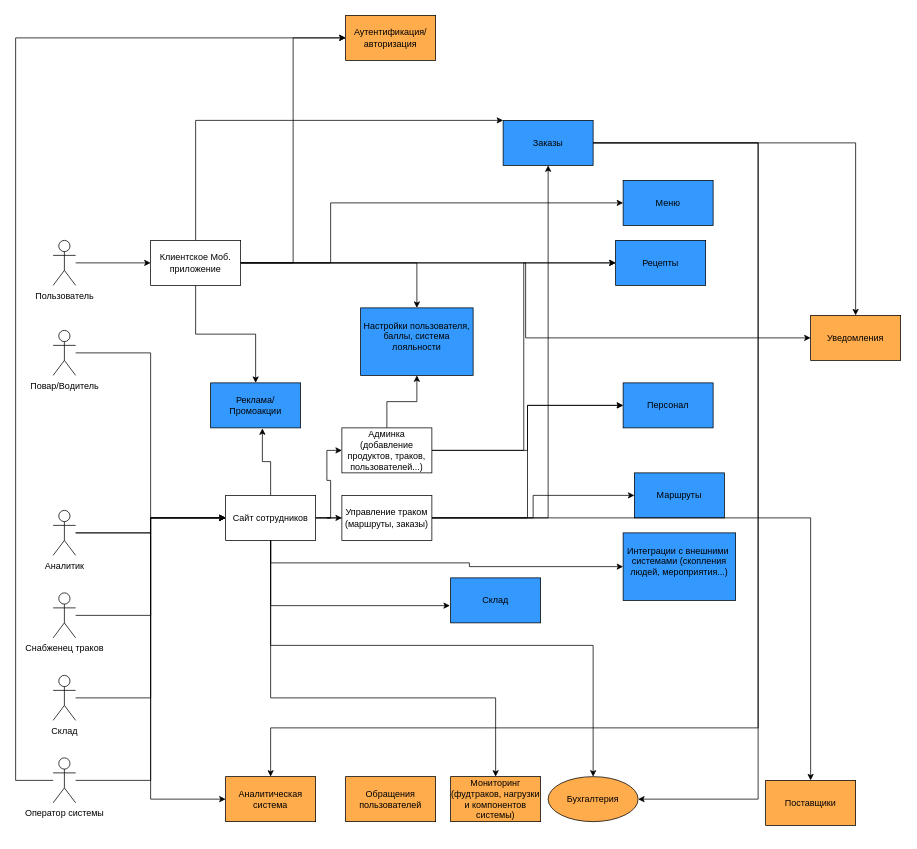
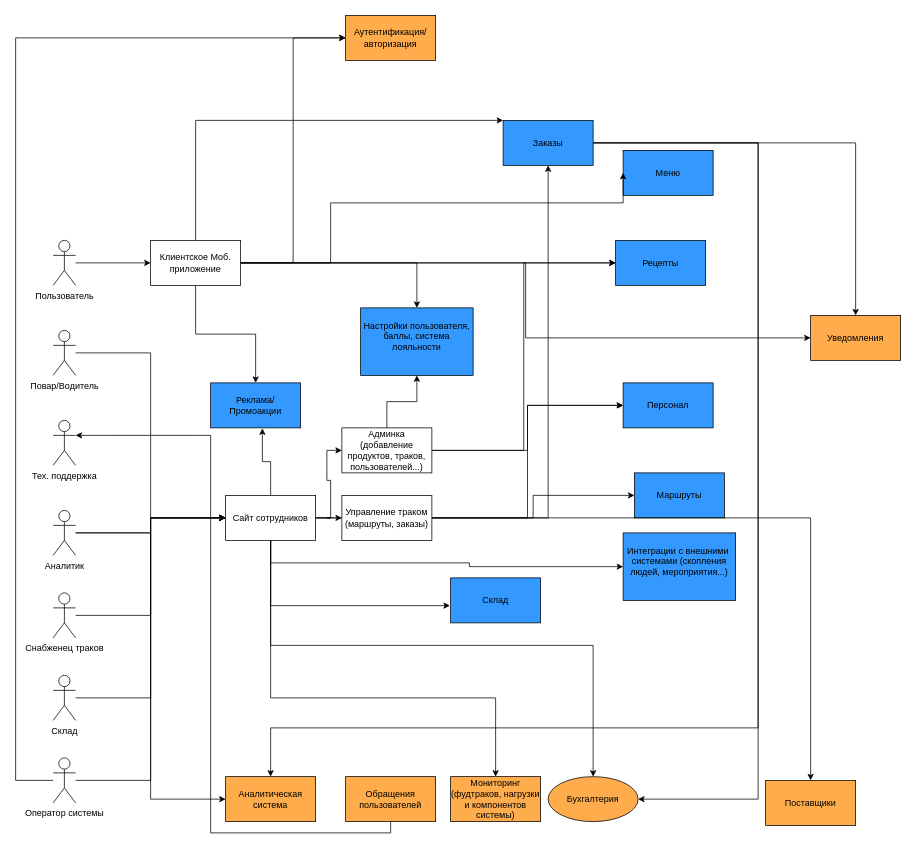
(668, 203) -> (668, 173)
none -> (64, 443)
none -> (210, 571)
